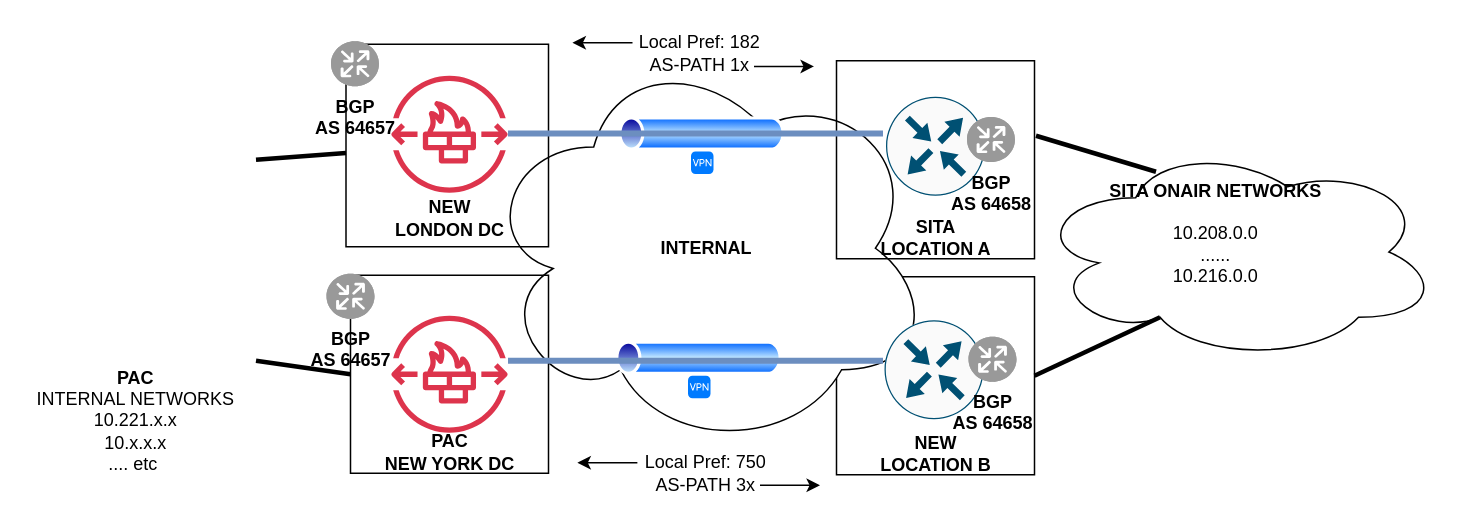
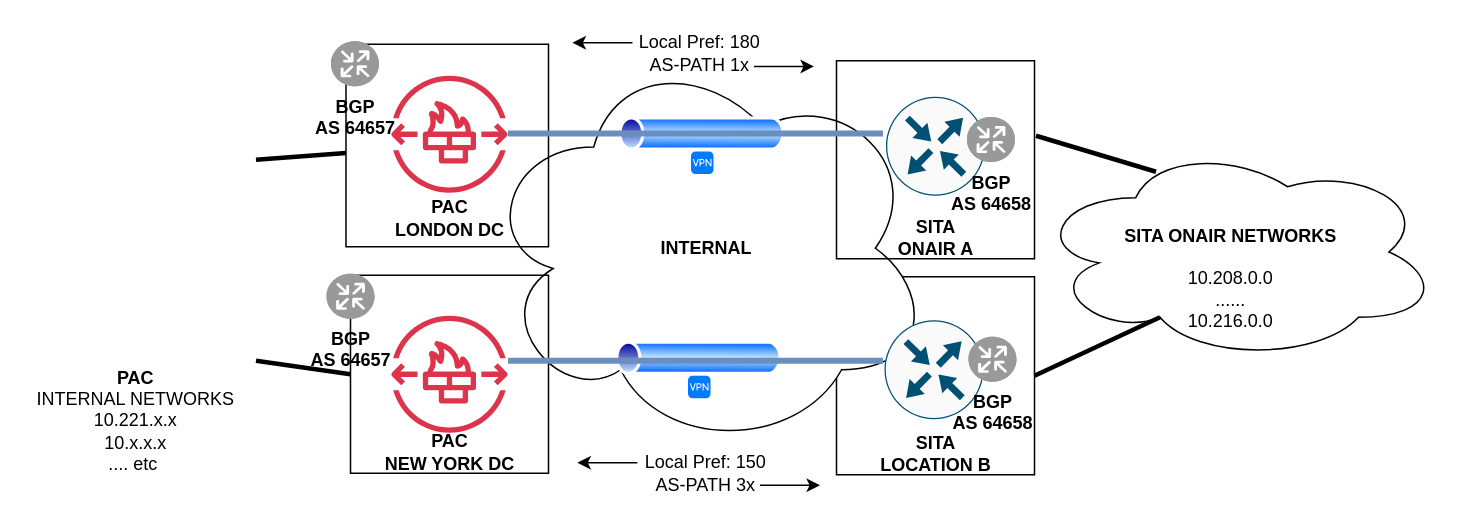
(700, 53) -> (700, 53)
(450, 218) -> (450, 218)
(1216, 233) -> (1231, 278)
(936, 238) -> (936, 238)
(936, 454) -> (936, 454)
(706, 473) -> (706, 473)
